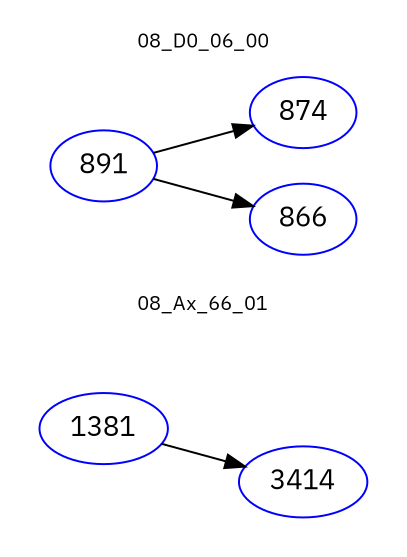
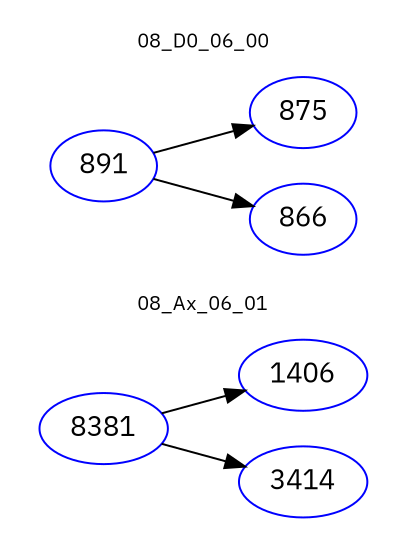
(303, 113) -> (303, 113)
(203, 305) -> (203, 305)
none -> (303, 375)
(104, 429) -> (104, 429)
